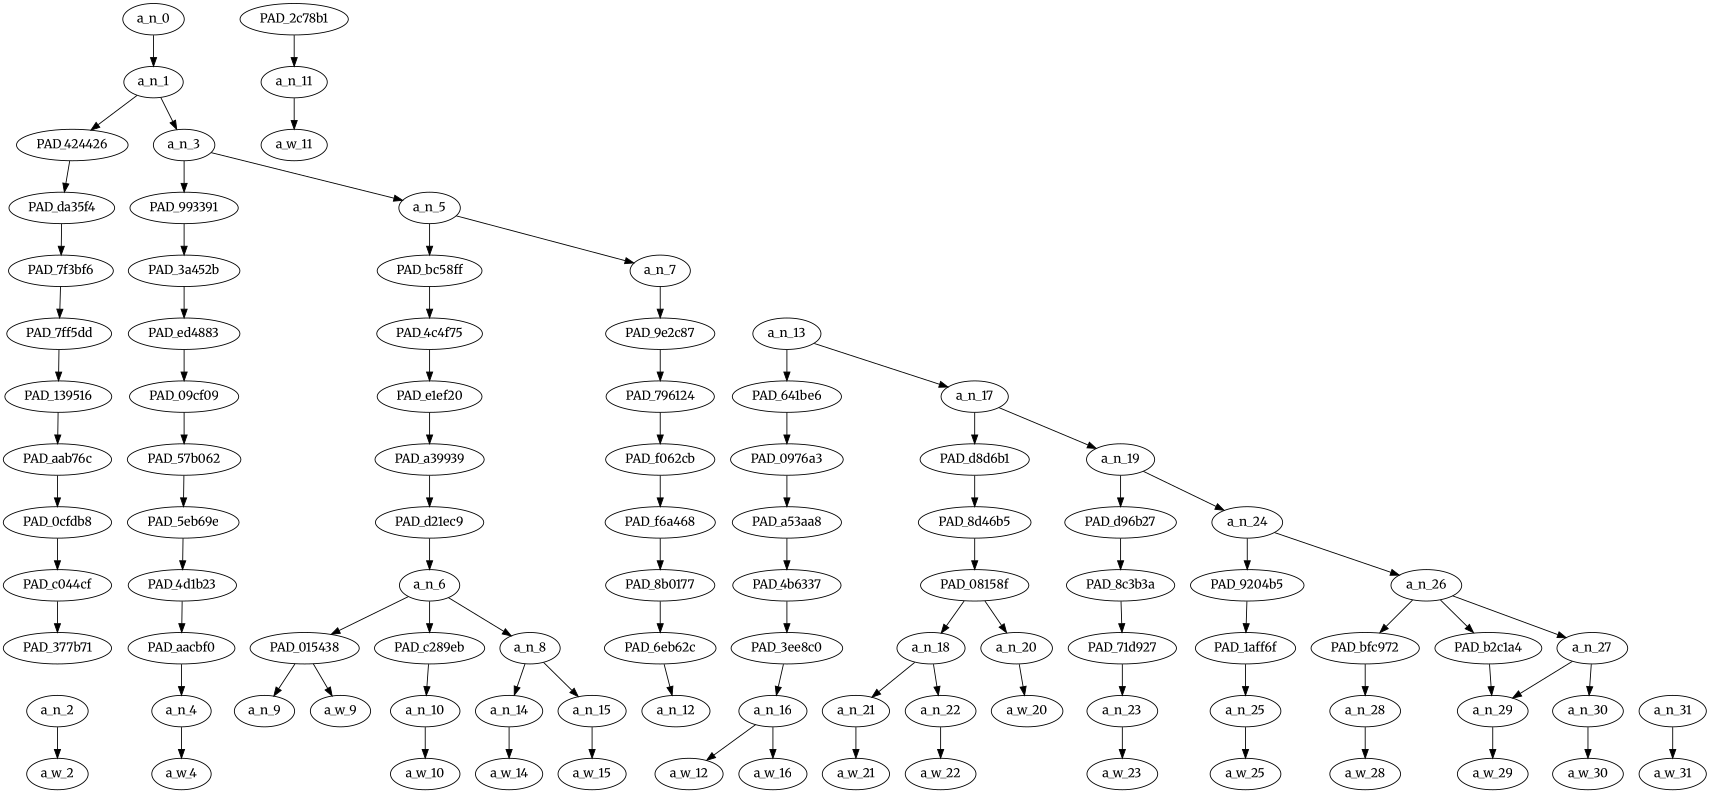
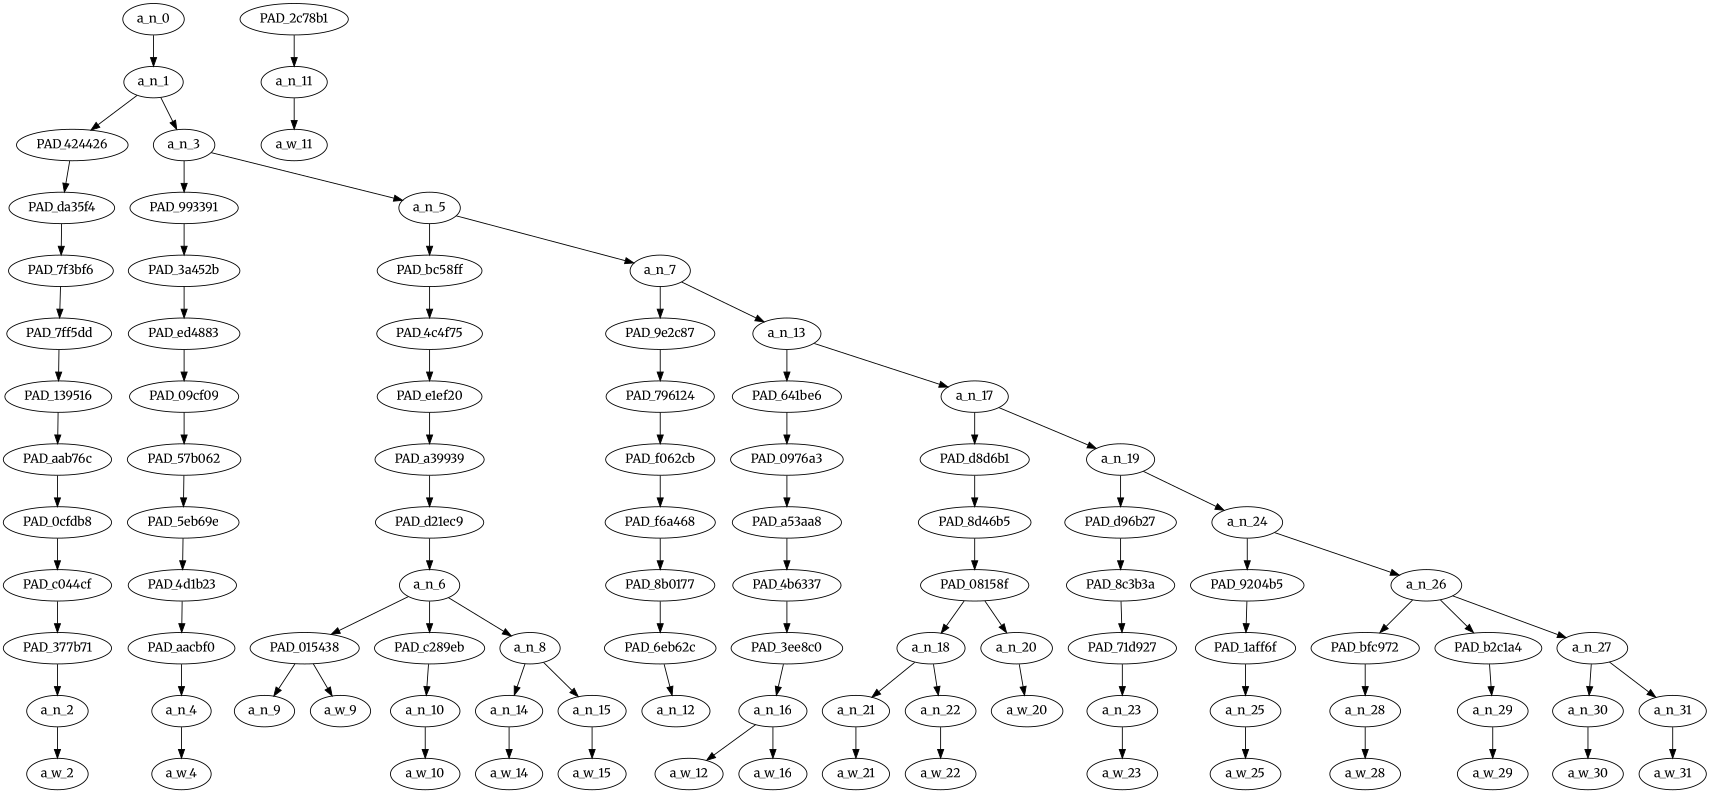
none -> (719, 300)
none -> (57, 675)
(1546, 677) -> (1629, 677)
